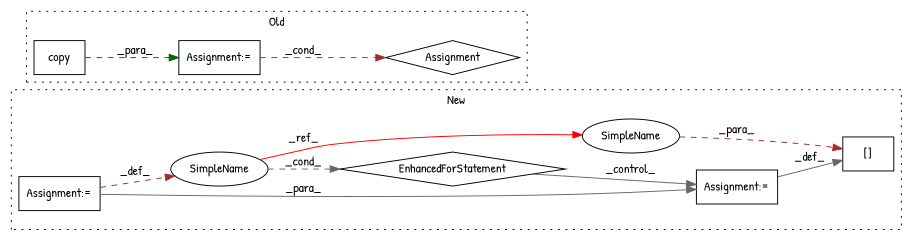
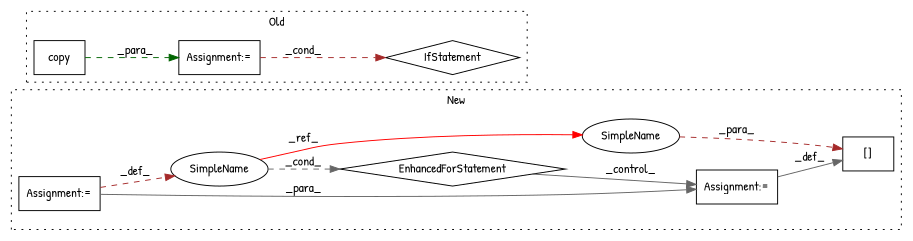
(453, 58) -> (453, 58)
